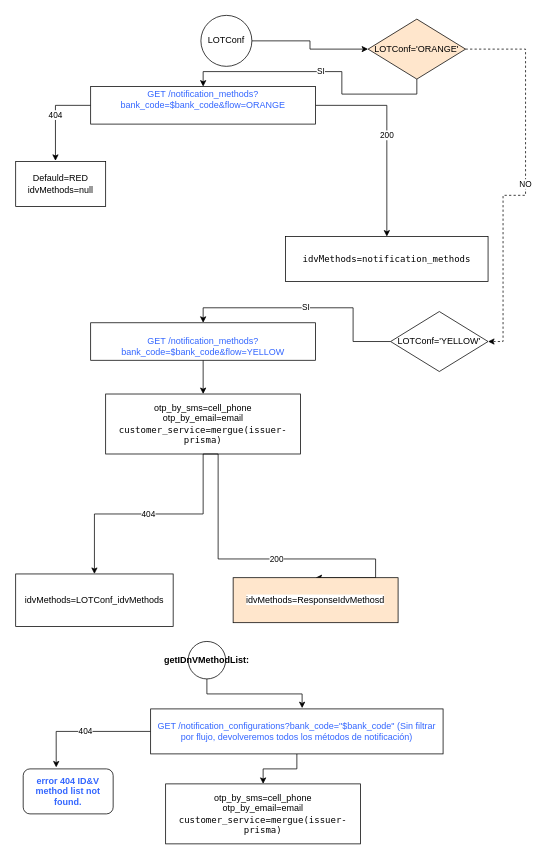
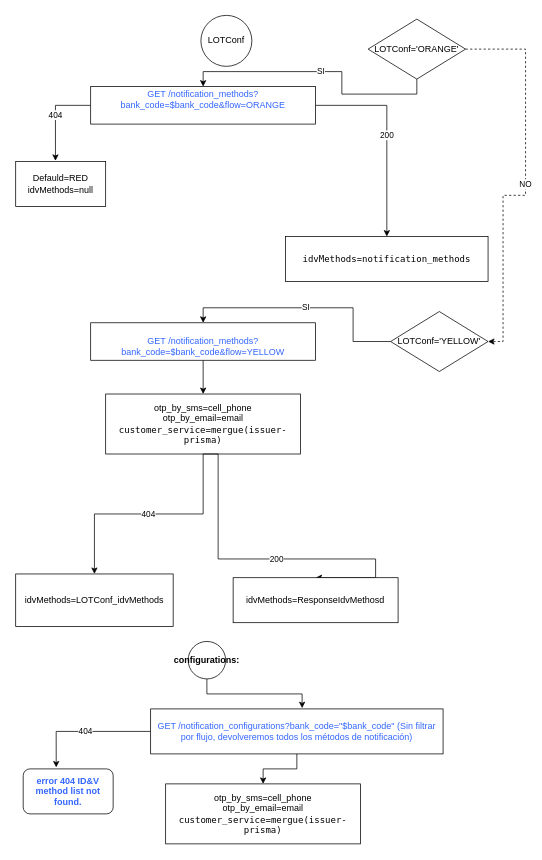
(310, 43) -> none
(417, 49) -> (417, 49)
(315, 600) -> (315, 600)
(207, 660) -> (207, 660)
